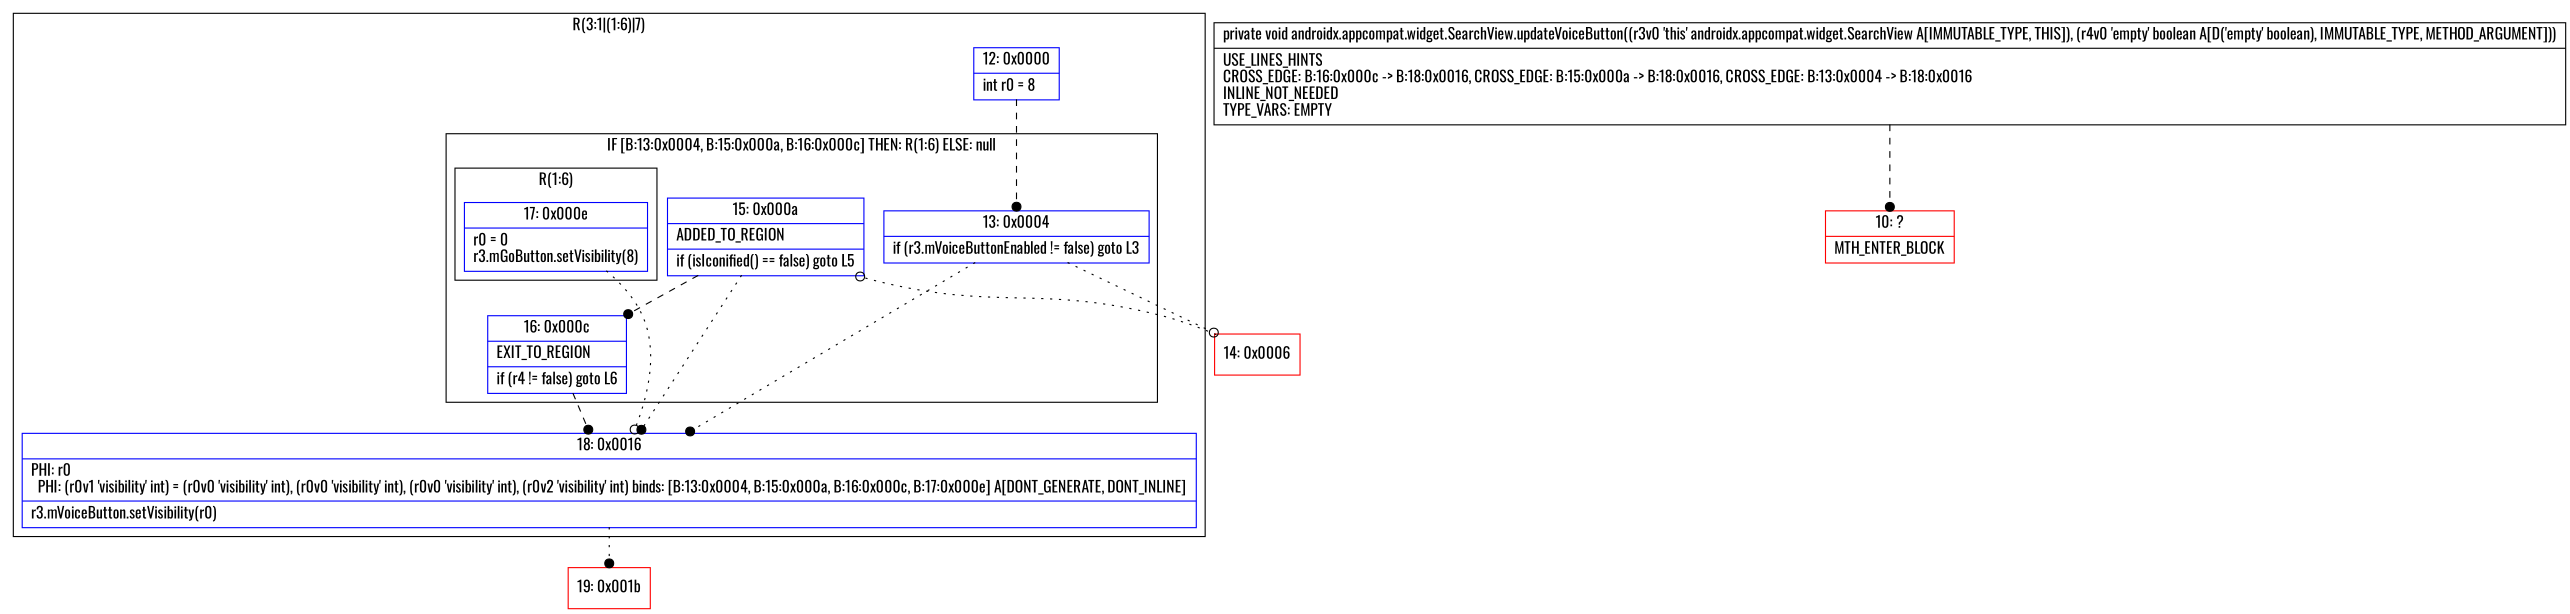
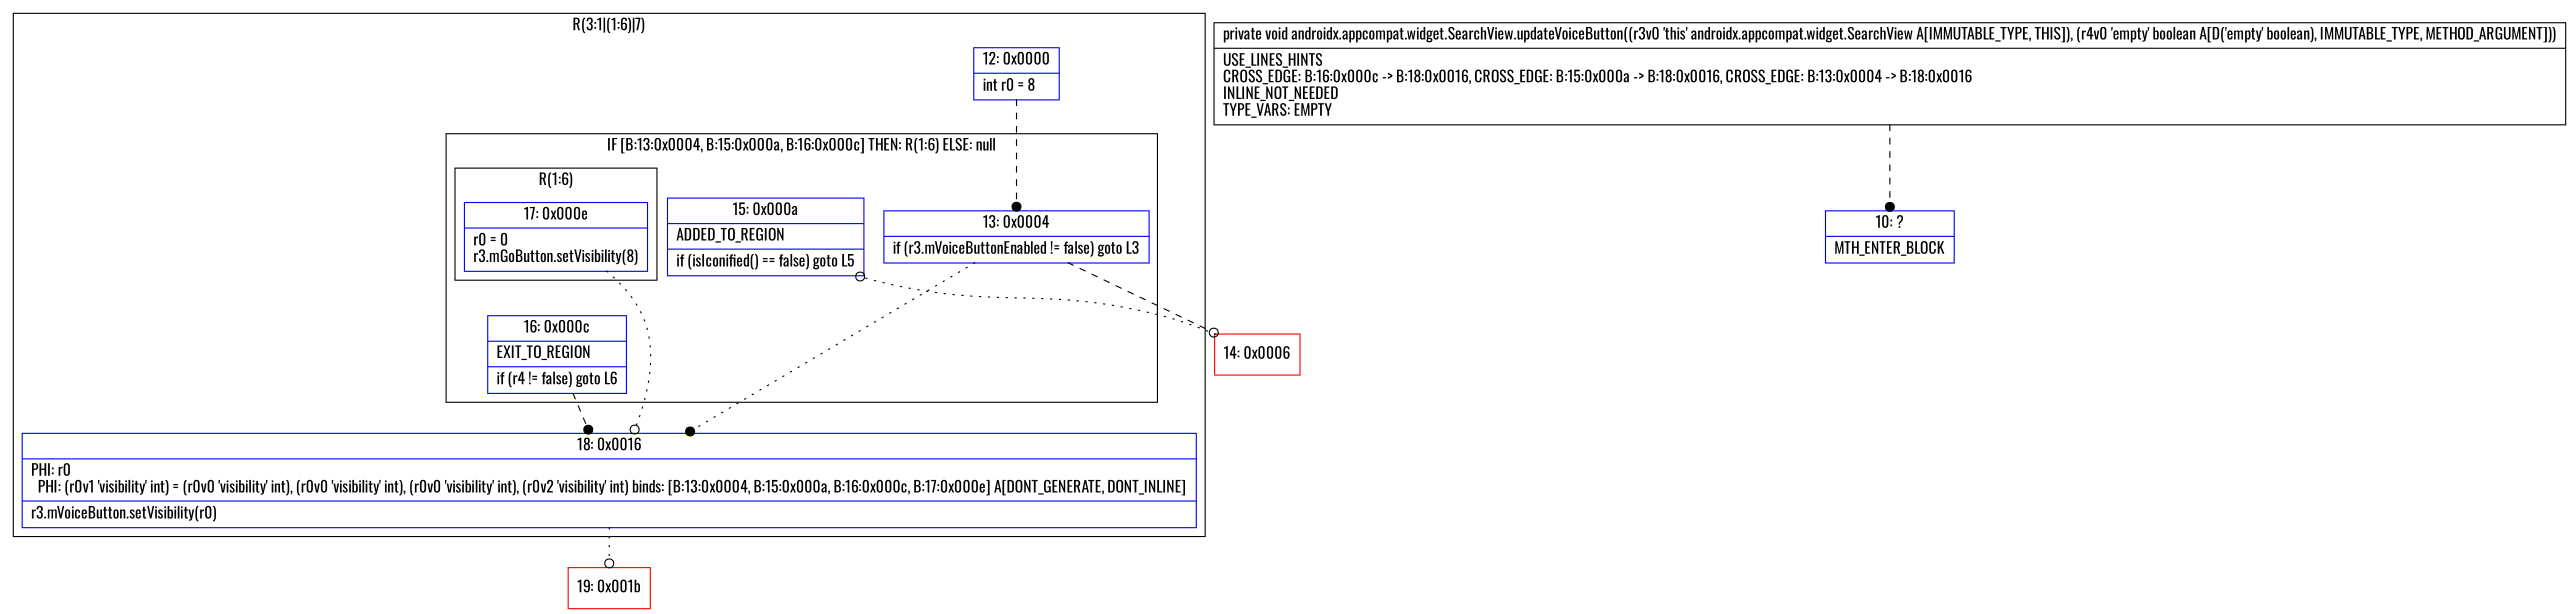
(1890, 237) -> (1890, 237)
(665, 294) -> none
(1138, 296) -> (1138, 296)
(693, 351) -> none
(609, 544) -> (609, 544)
